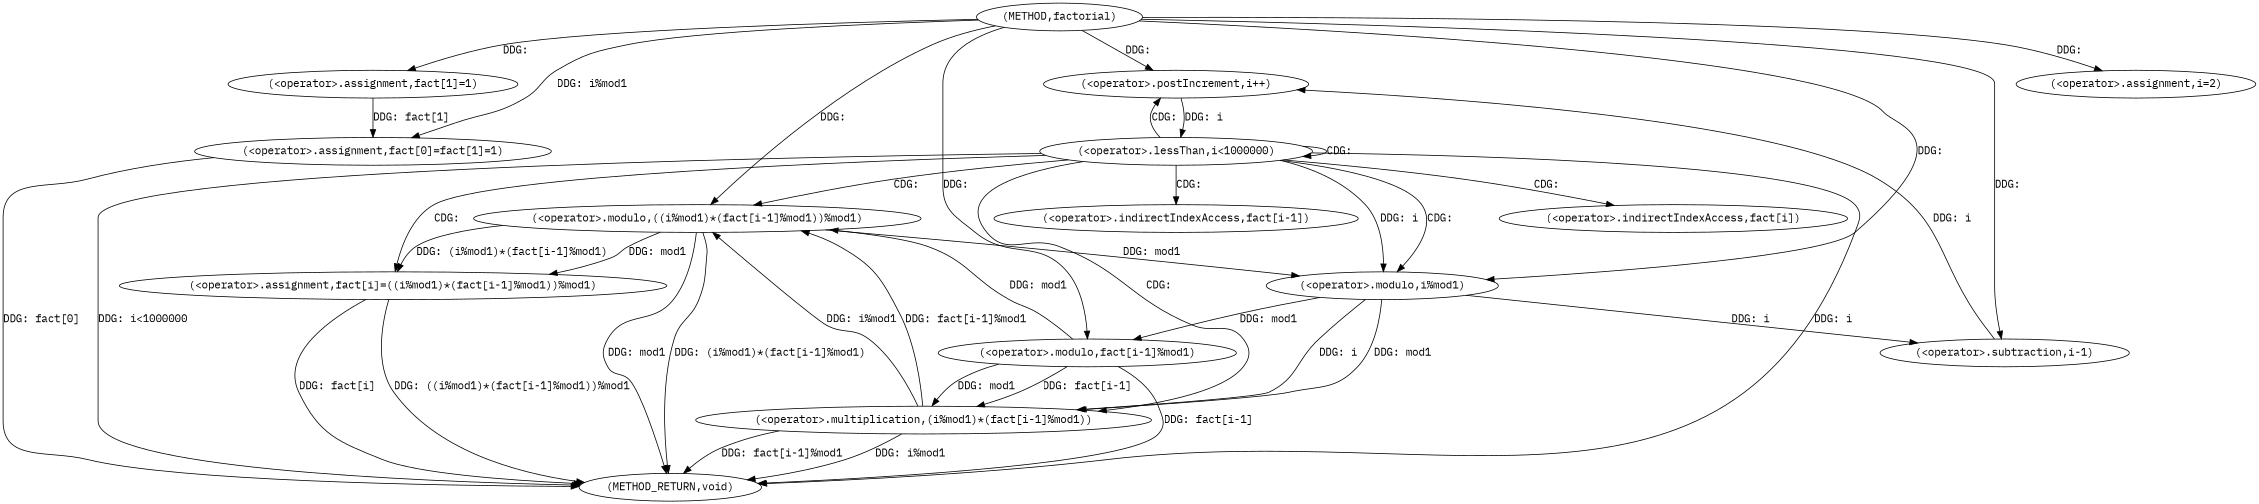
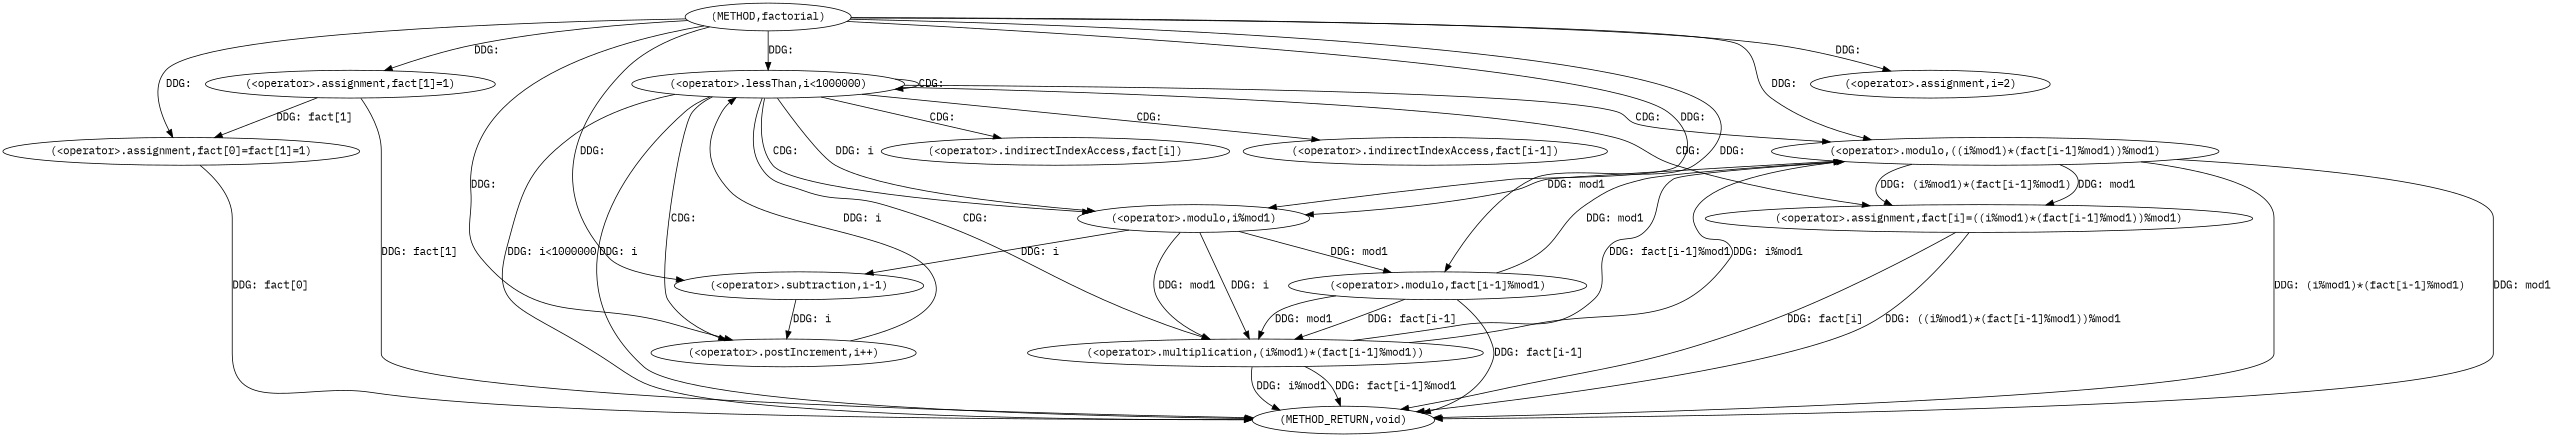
none -> (768, 47)
(592, 84) -> (182, 84)
none -> (652, 396)
